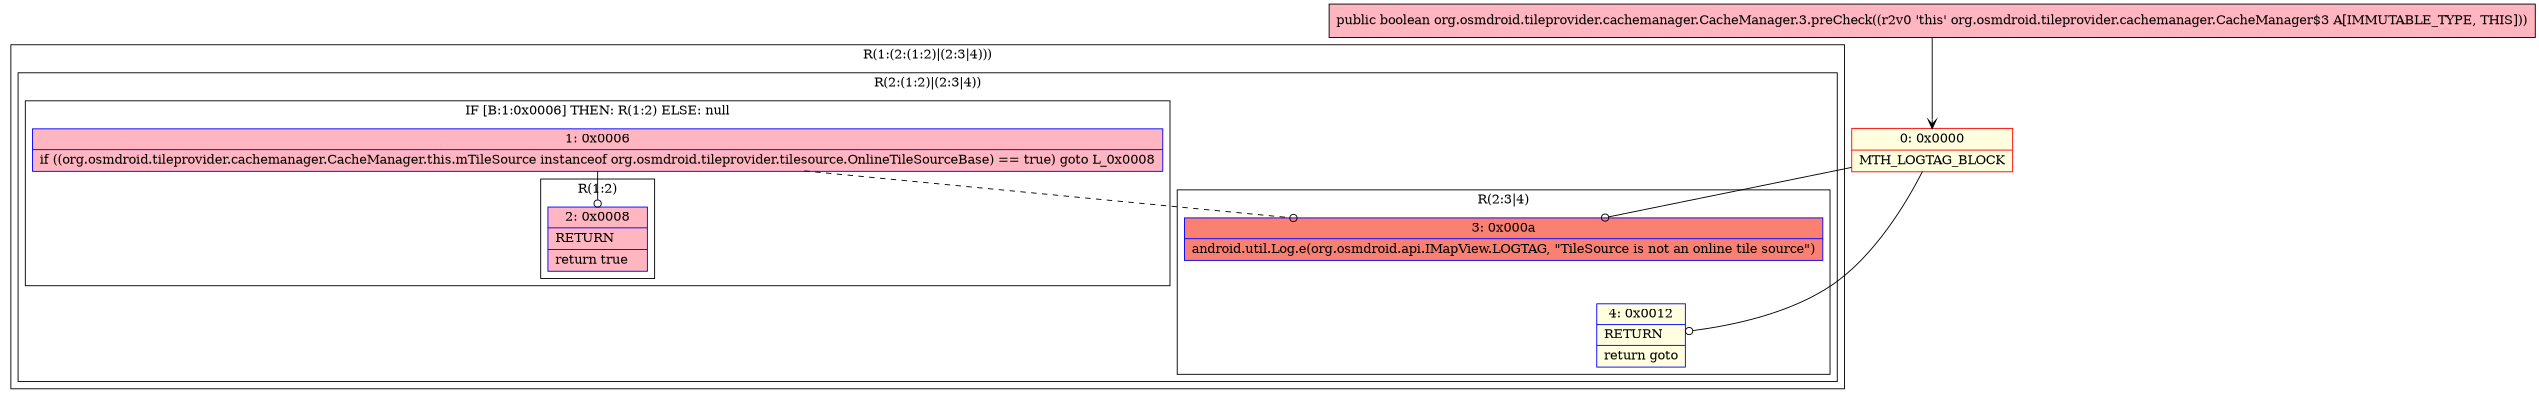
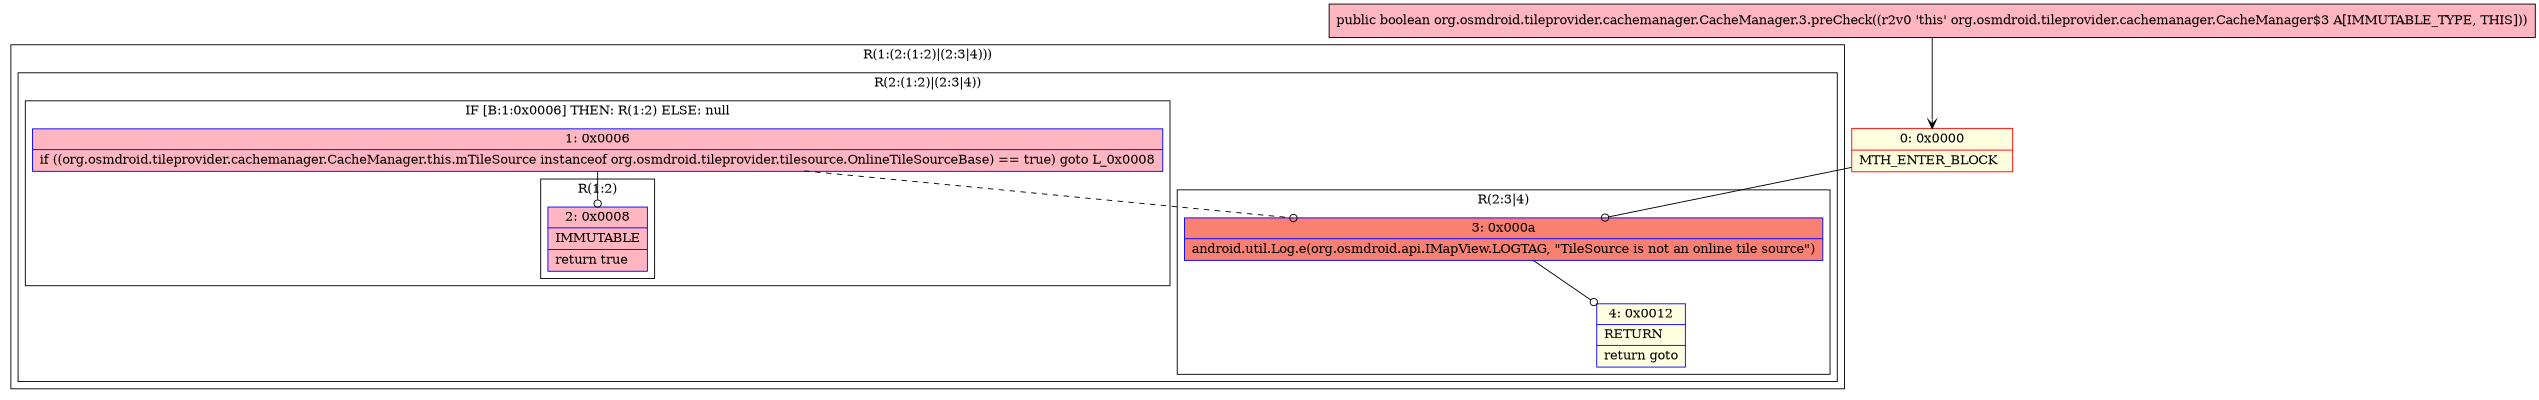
(1932, 160) -> (1929, 160)
(585, 238) -> (598, 238)
(1819, 293) -> (1562, 280)
